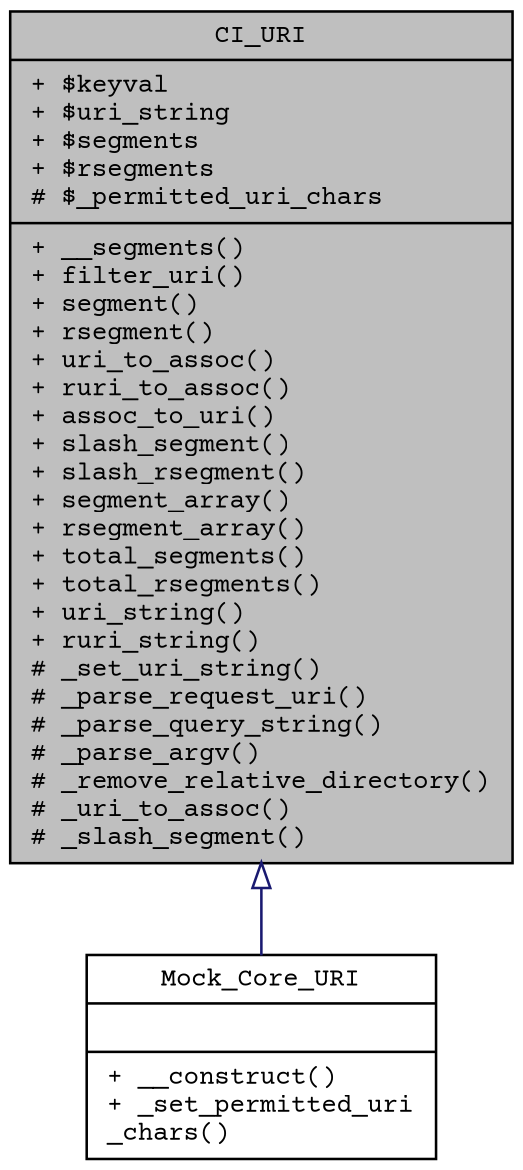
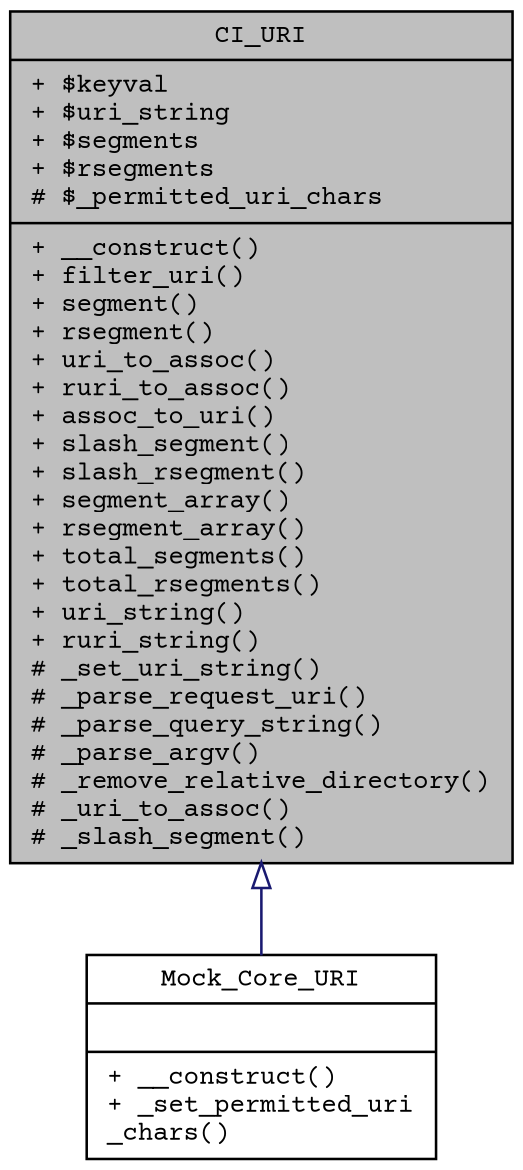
(139, 247) -> (147, 247)
